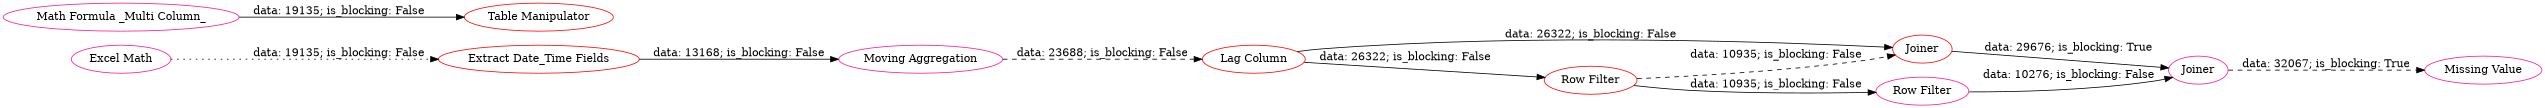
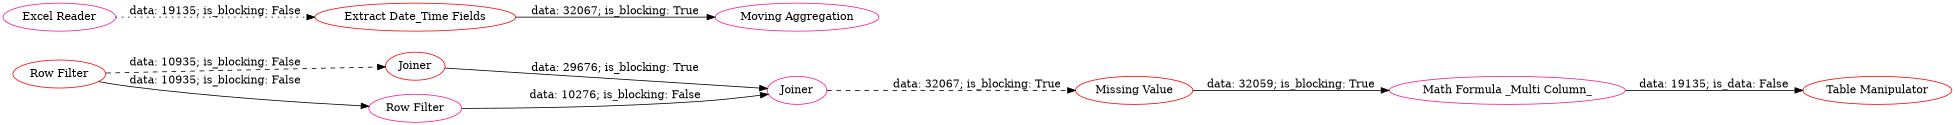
(339, 11) -> (1714, 85)
(739, 53) -> (615, 11)
(121, 59) -> (59, 17)
(1254, 59) -> none
(2483, 70) -> (1134, 90)
none -> (1287, 90)
